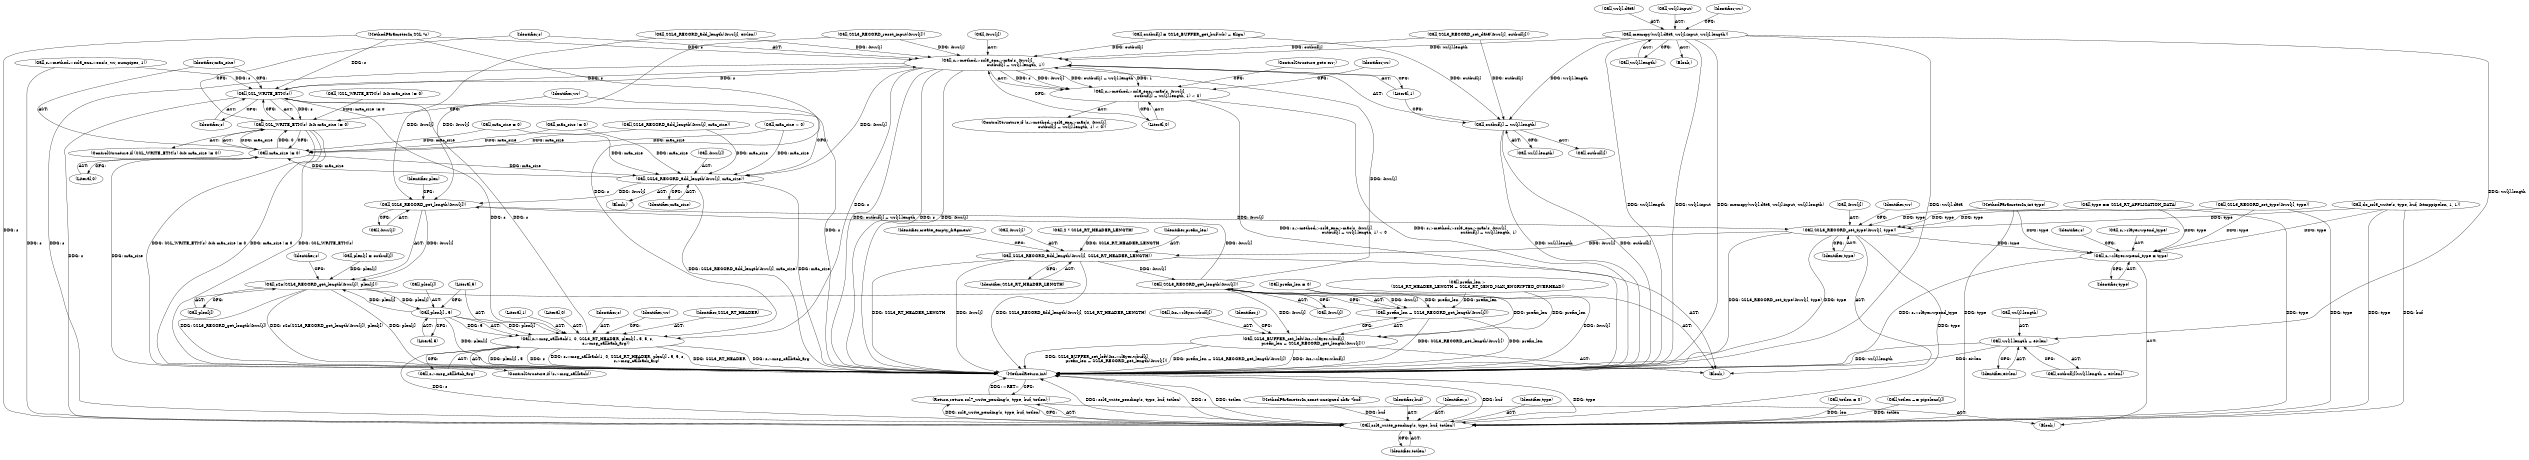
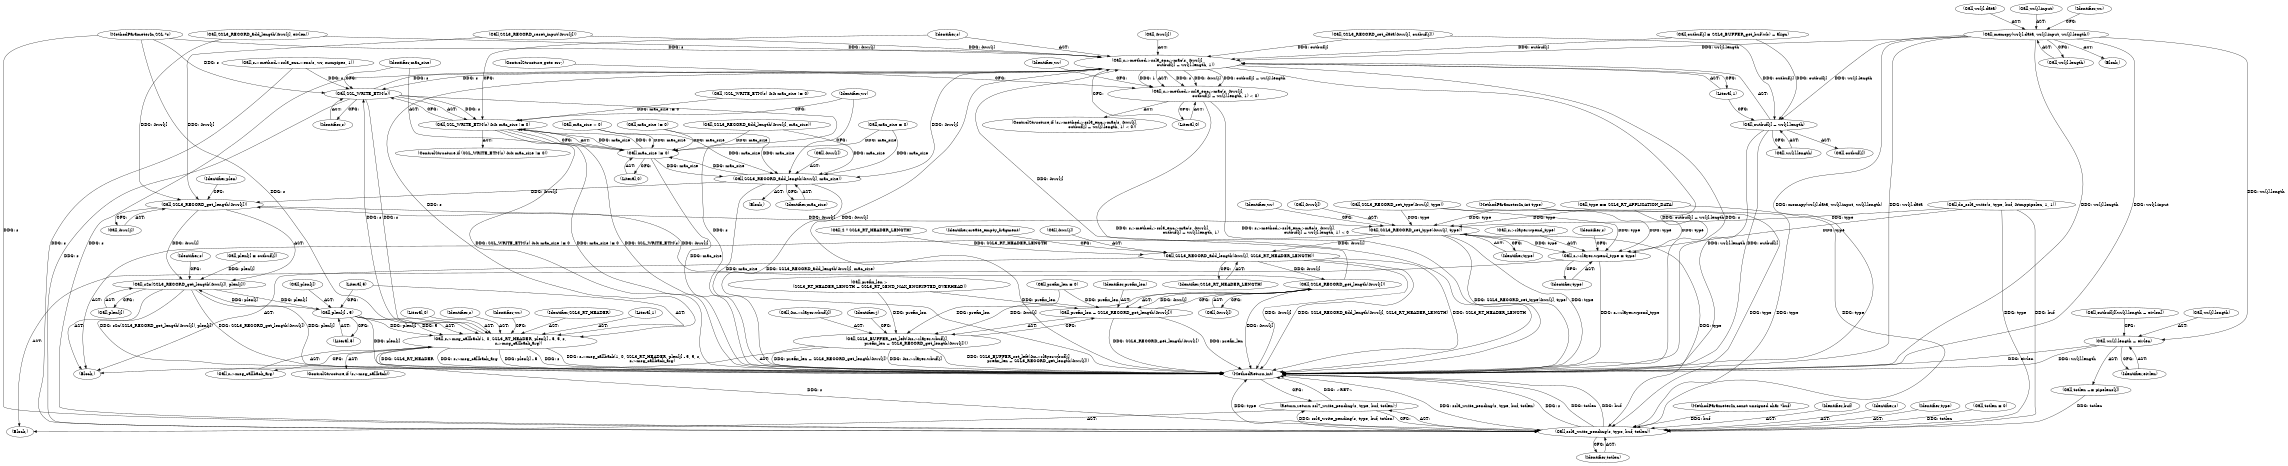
(1159, 246) -> (1121, 297)
(2058, 354) -> (2103, 363)
(1837, 413) -> (1940, 419)
